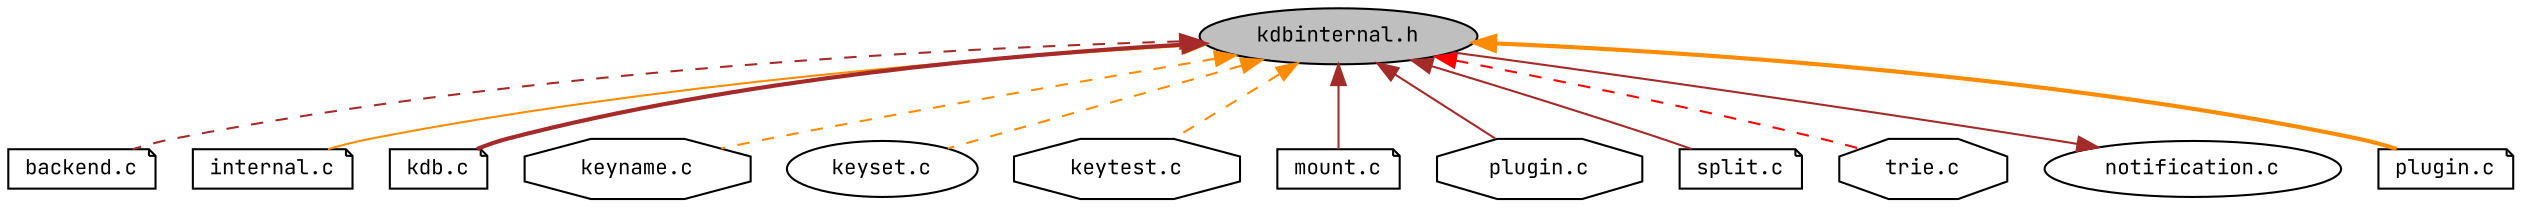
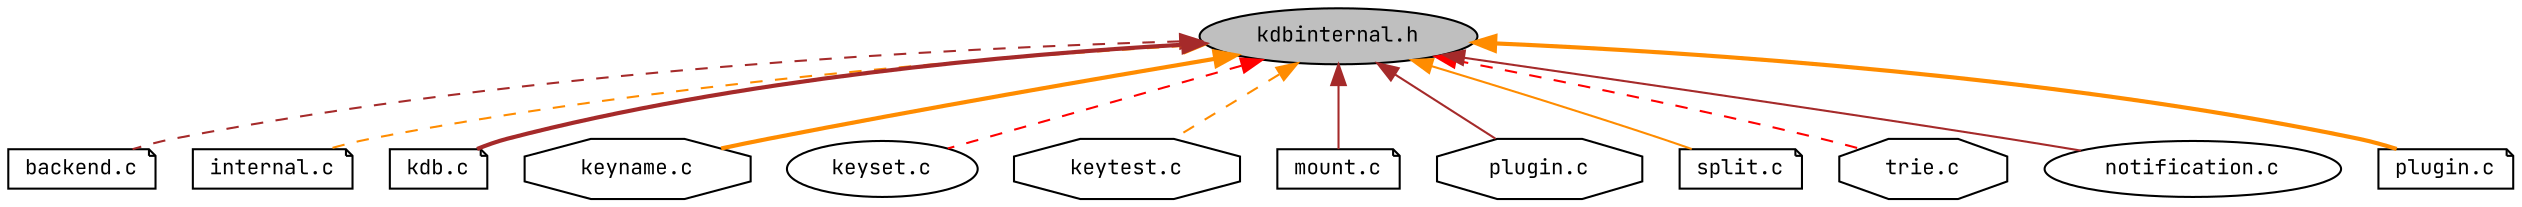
(1765, 96) -> (1773, 103)
(626, 98) -> (626, 98)
(968, 102) -> (968, 102)
(1562, 106) -> (1562, 106)
(1095, 107) -> (1095, 107)
